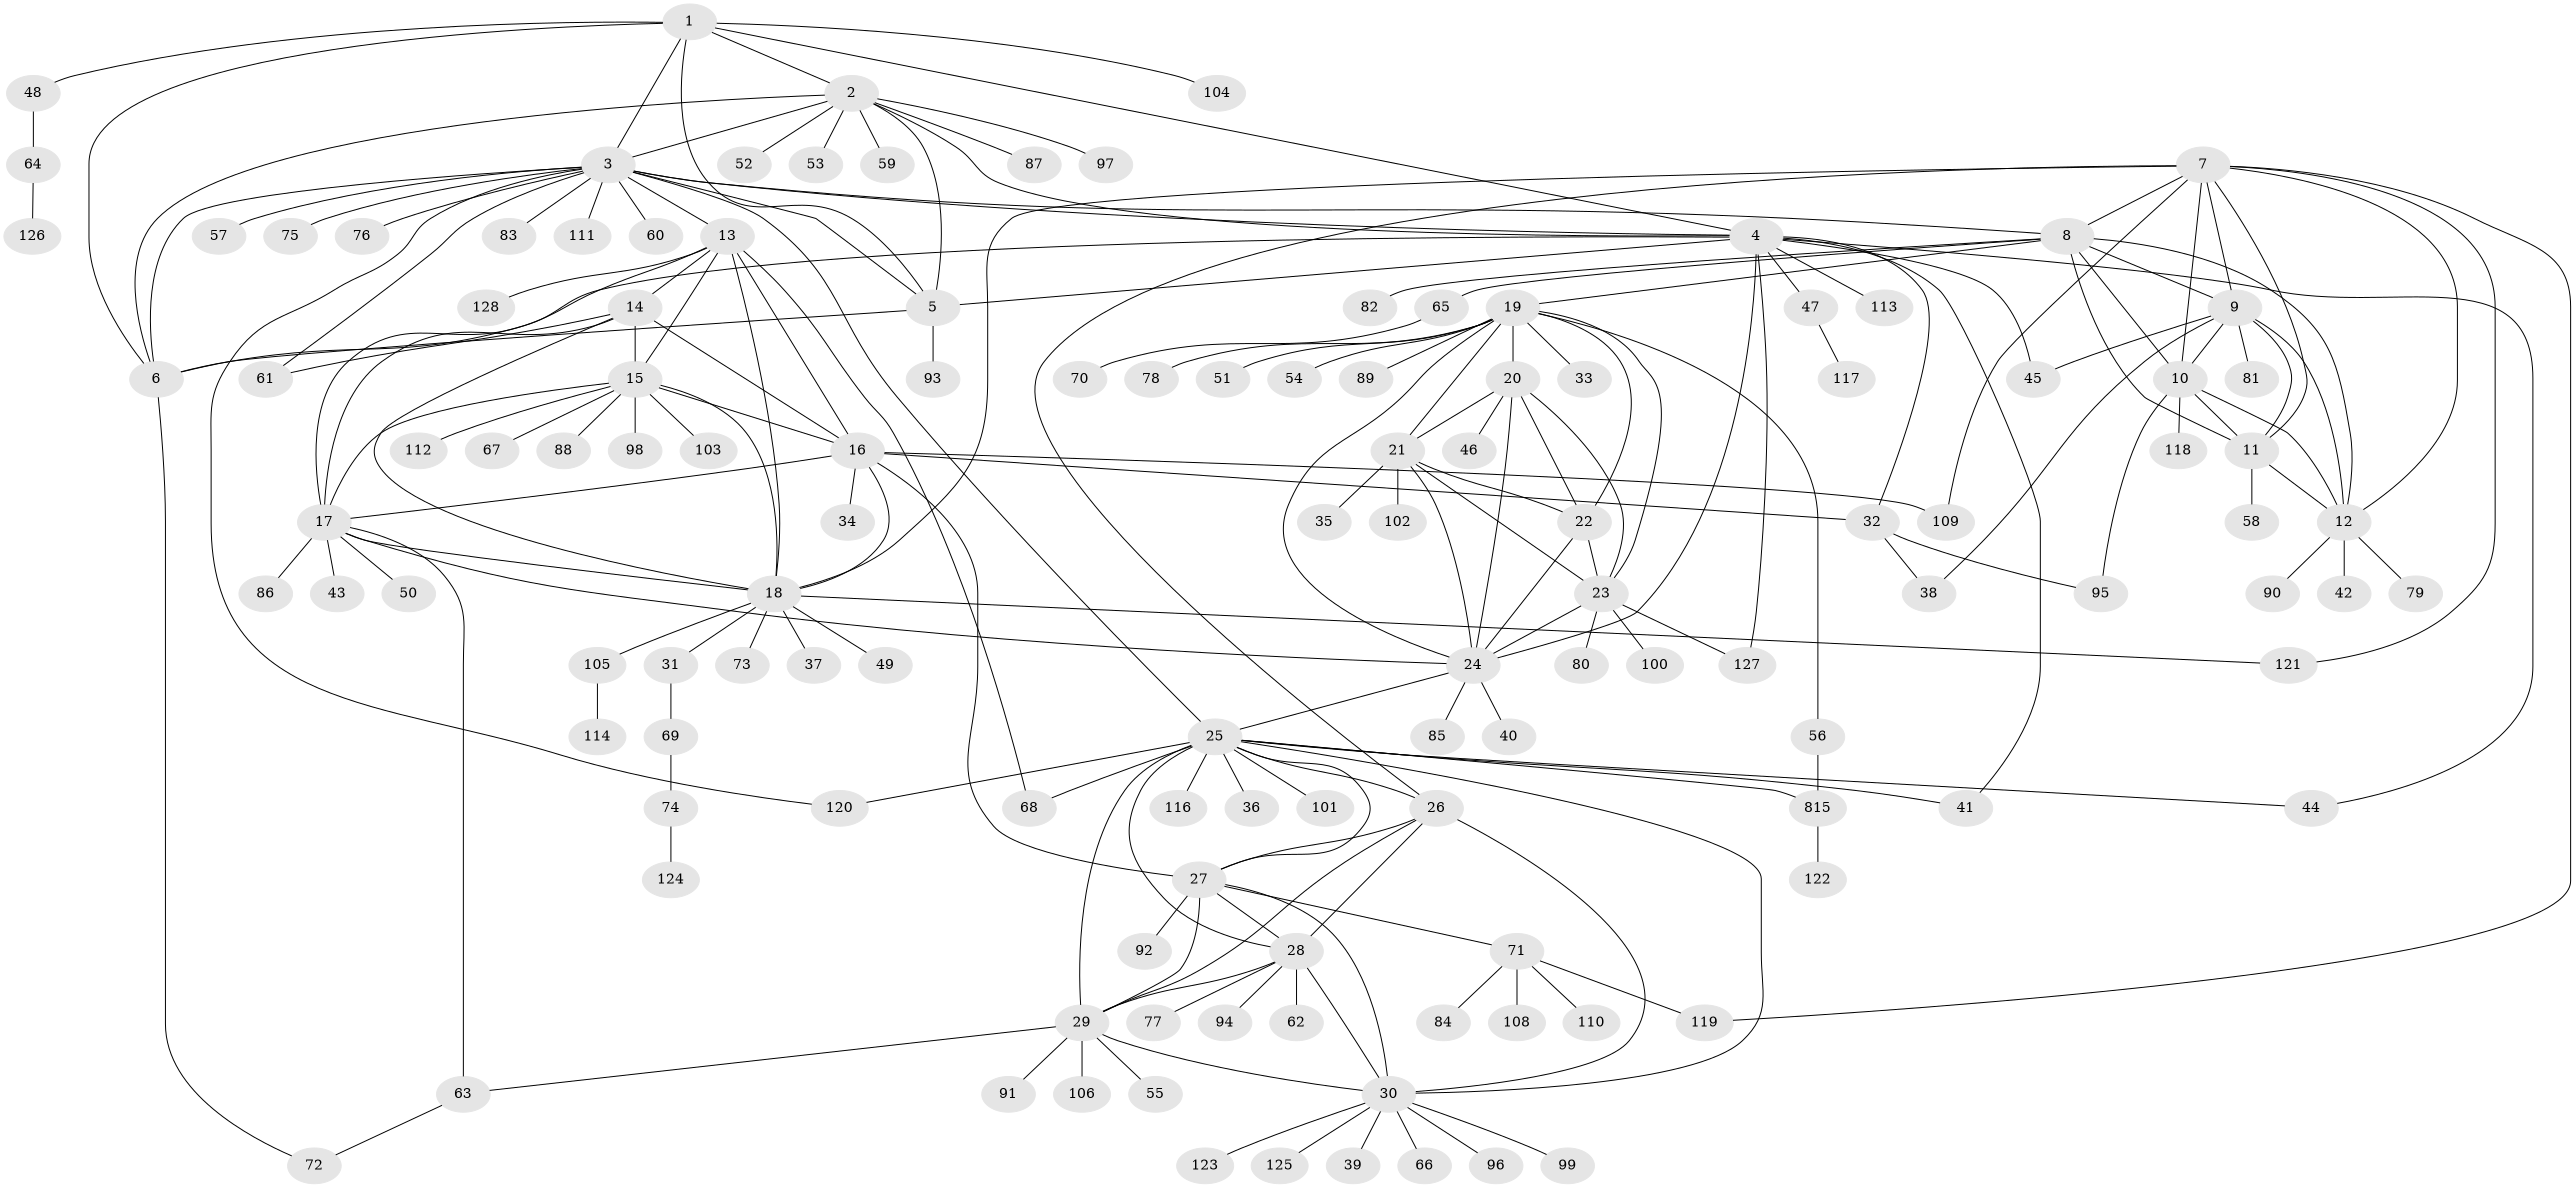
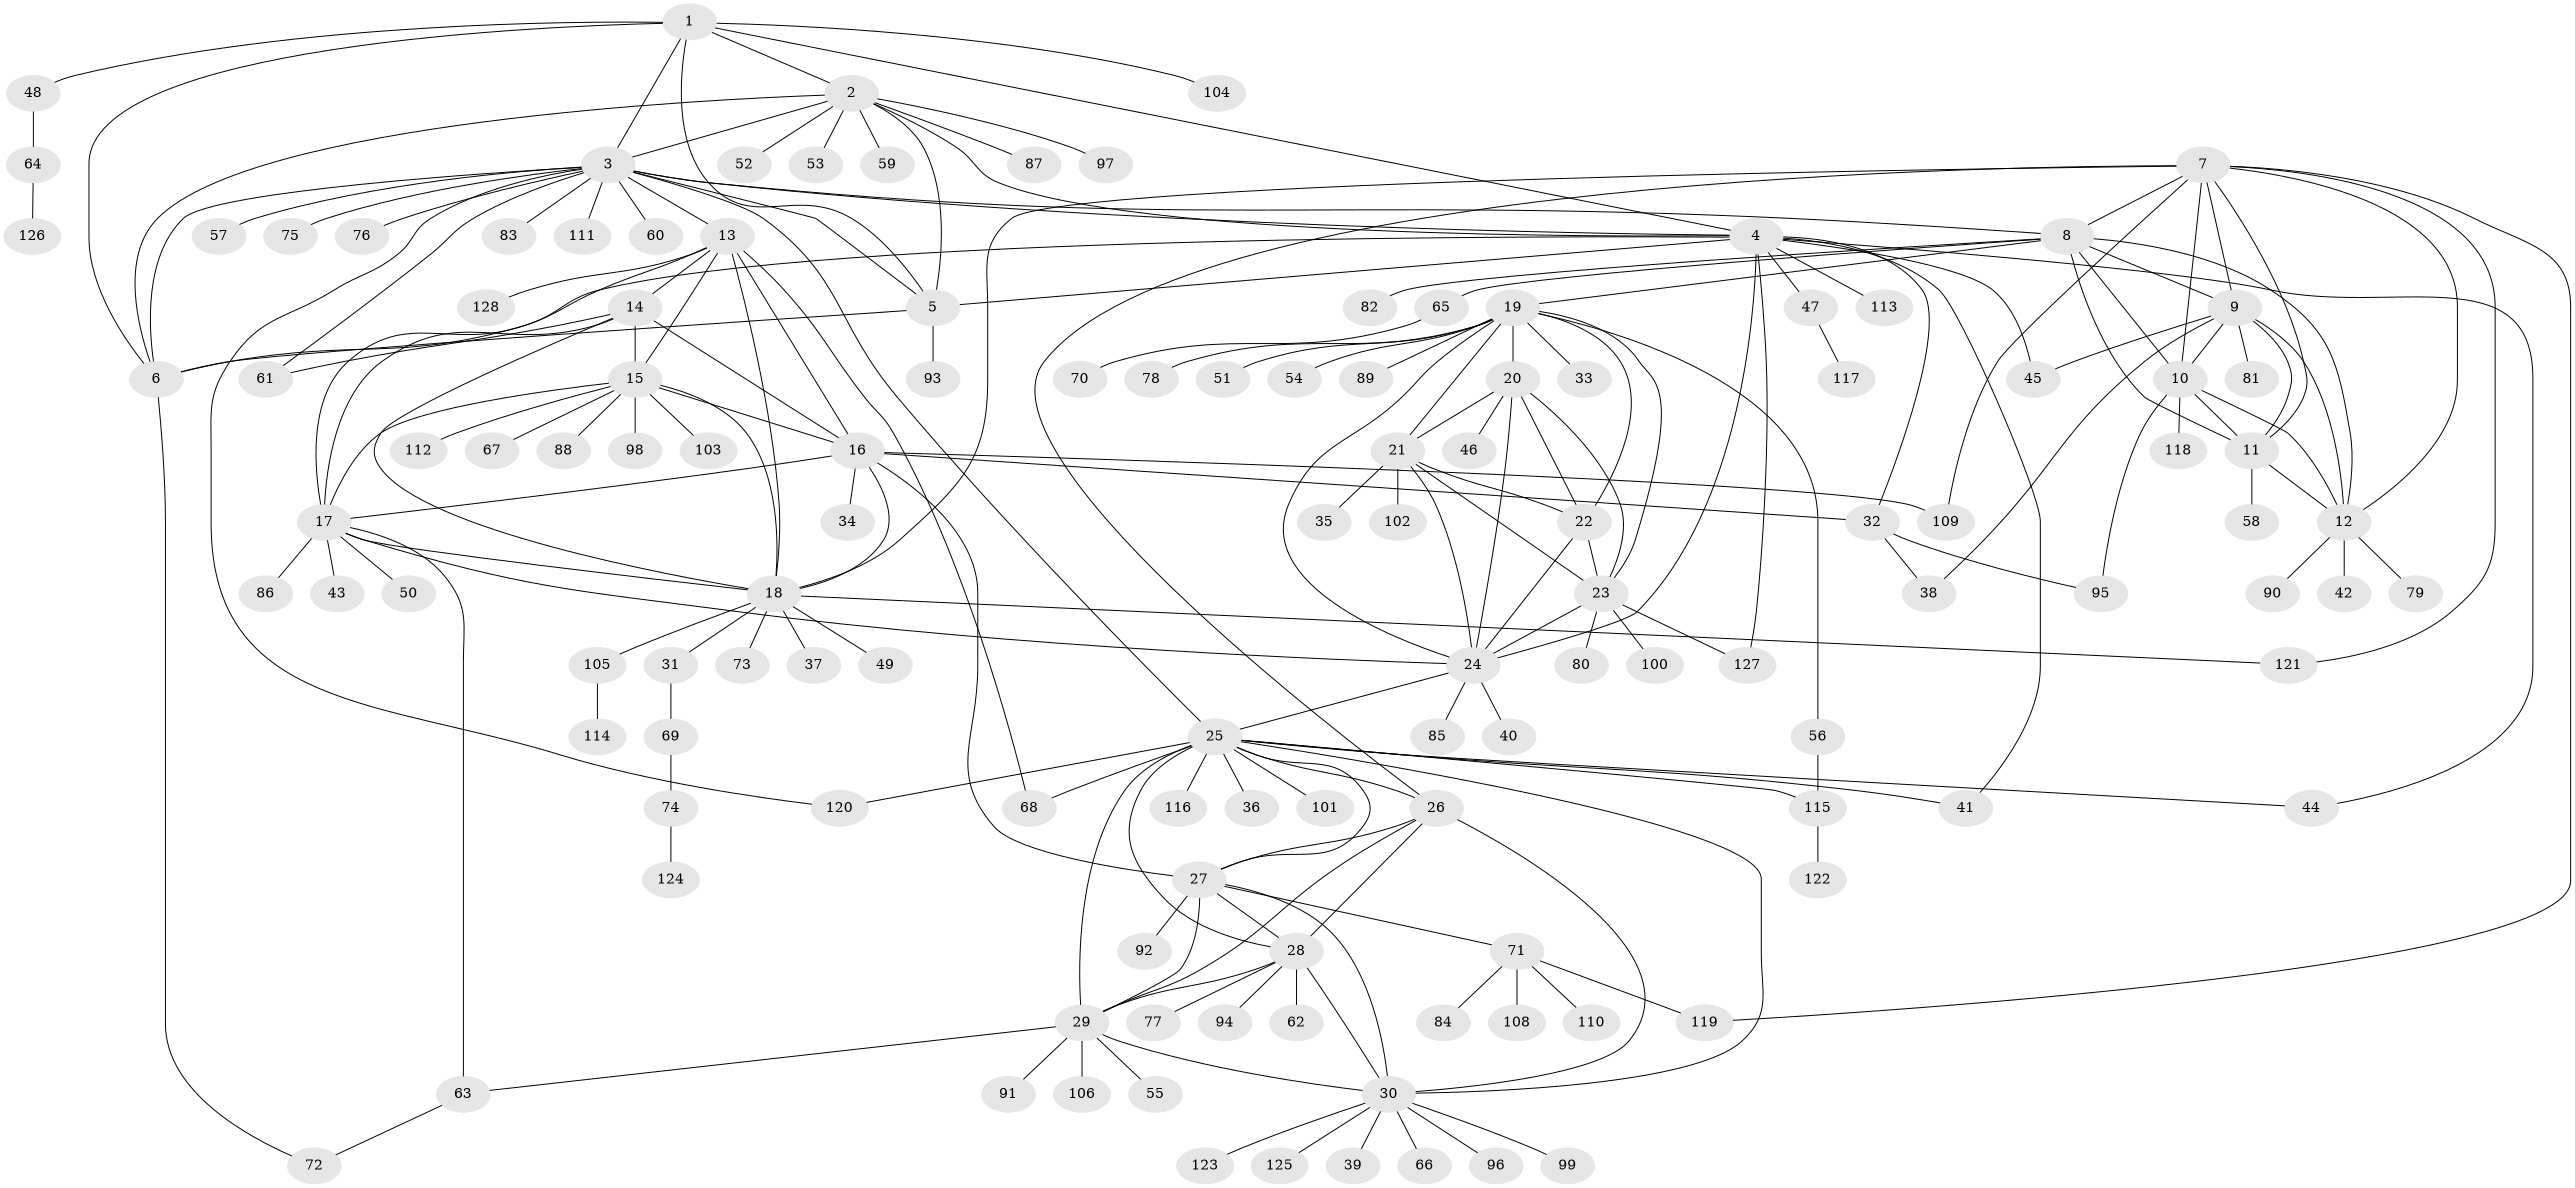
(1818, 808) -> (1818, 808)
